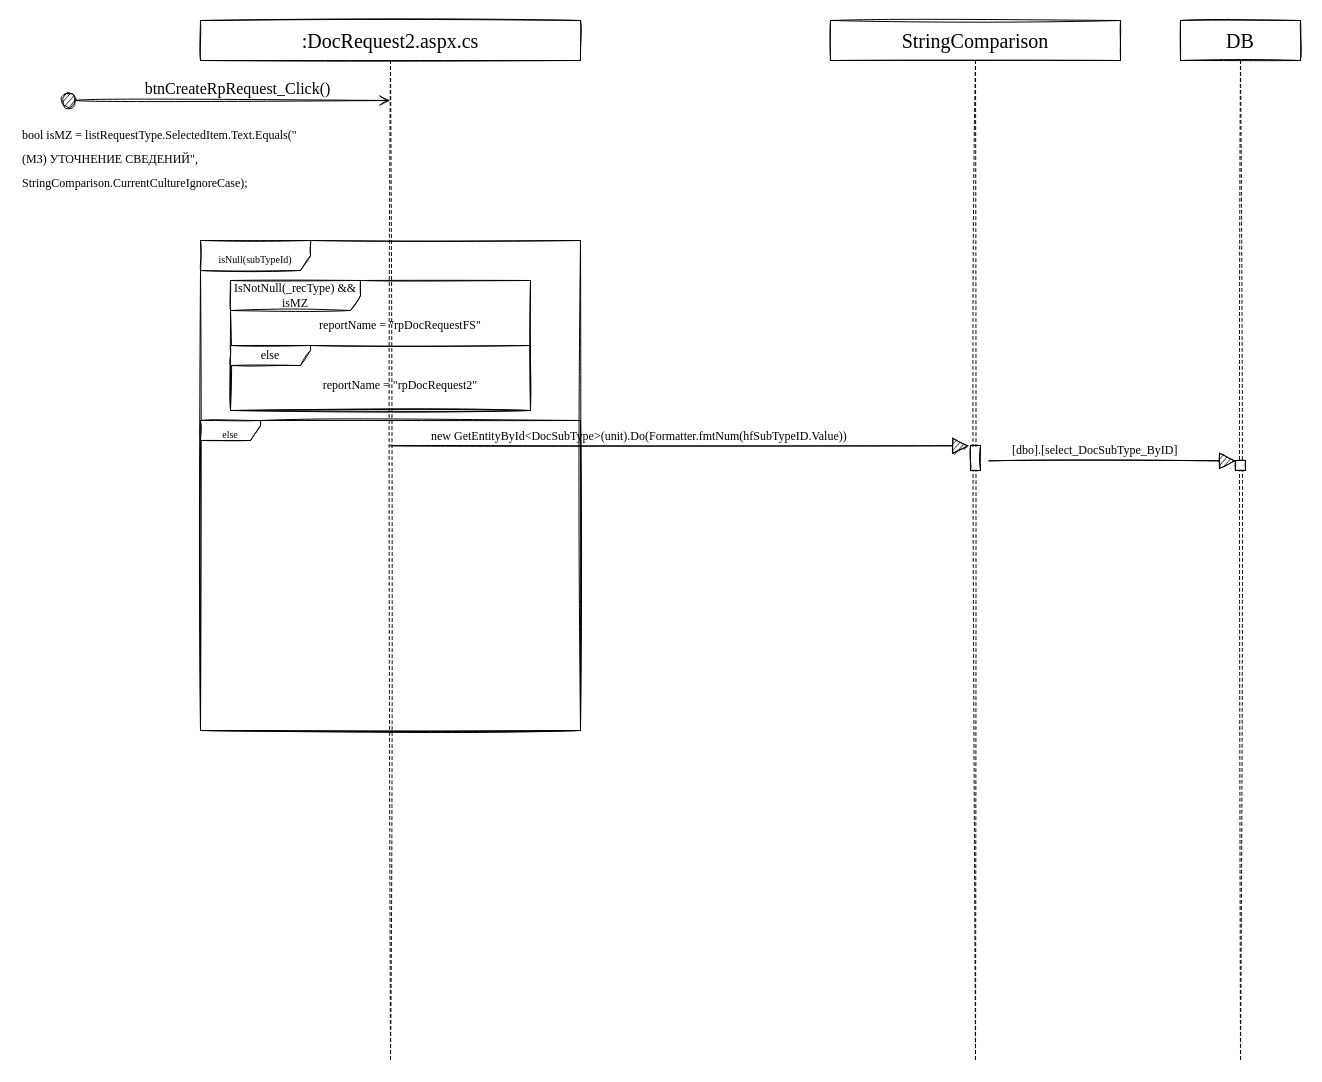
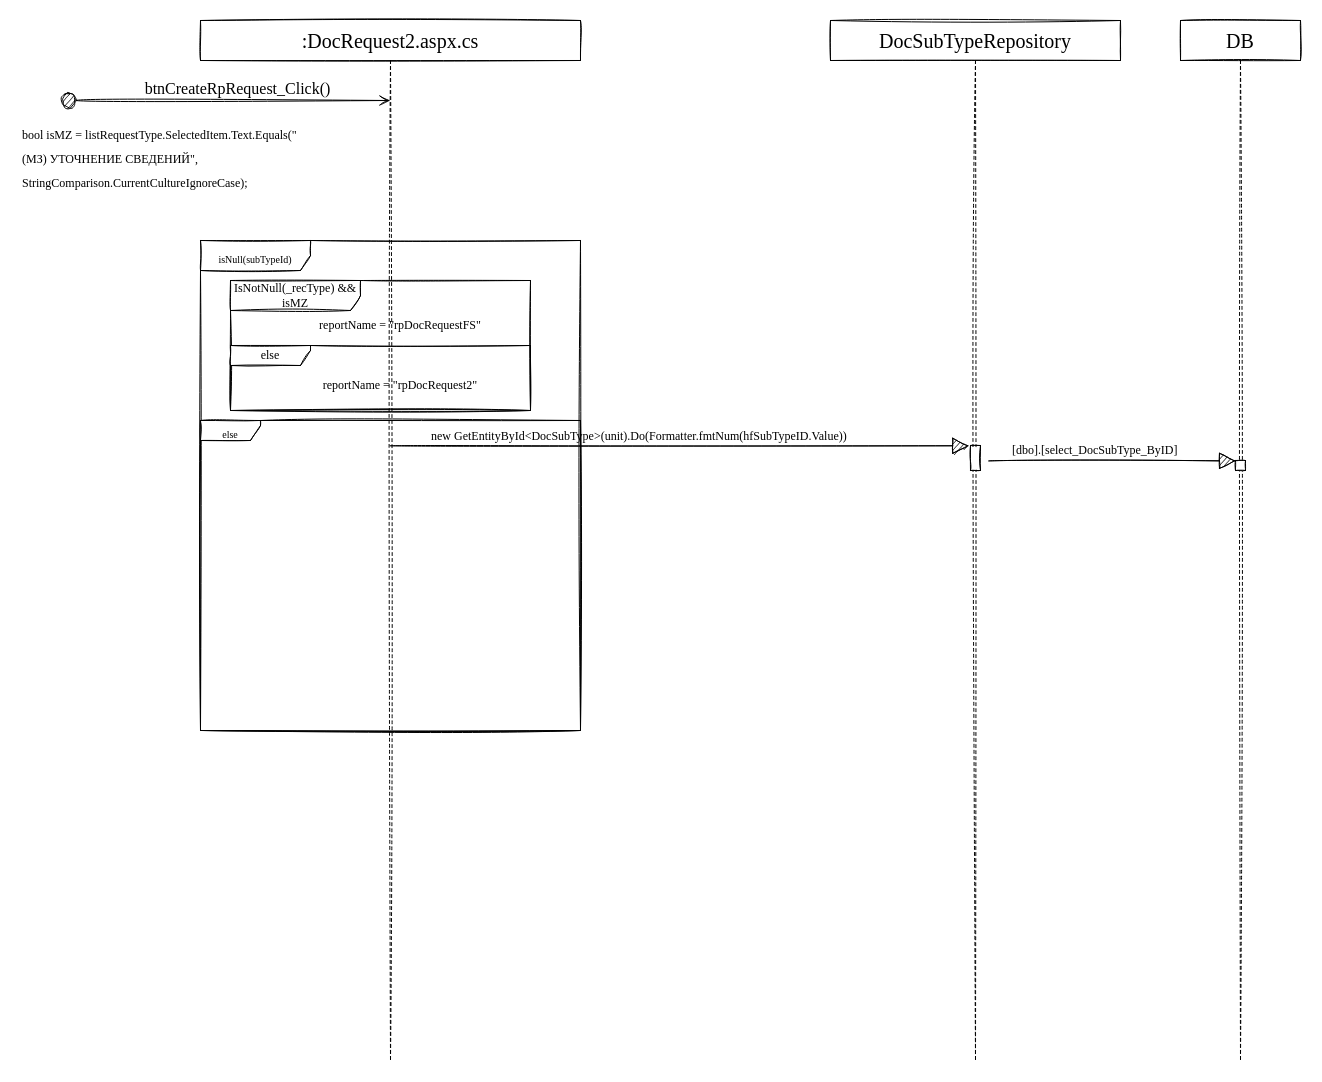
(976, 41) -> (976, 41)
